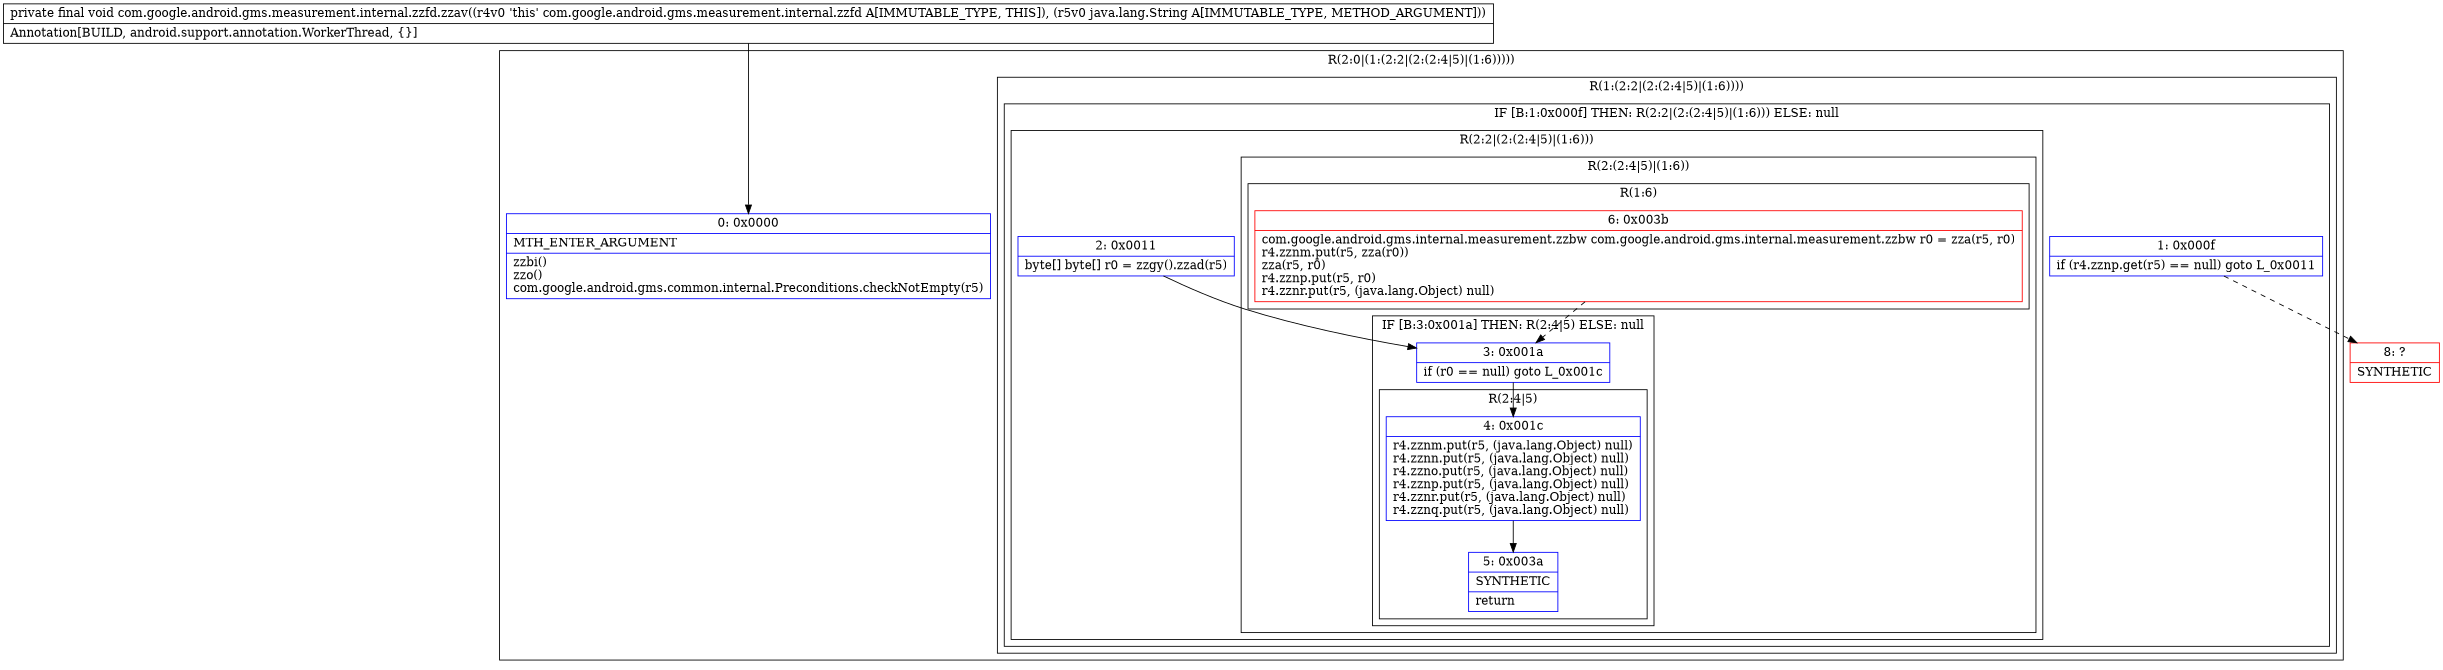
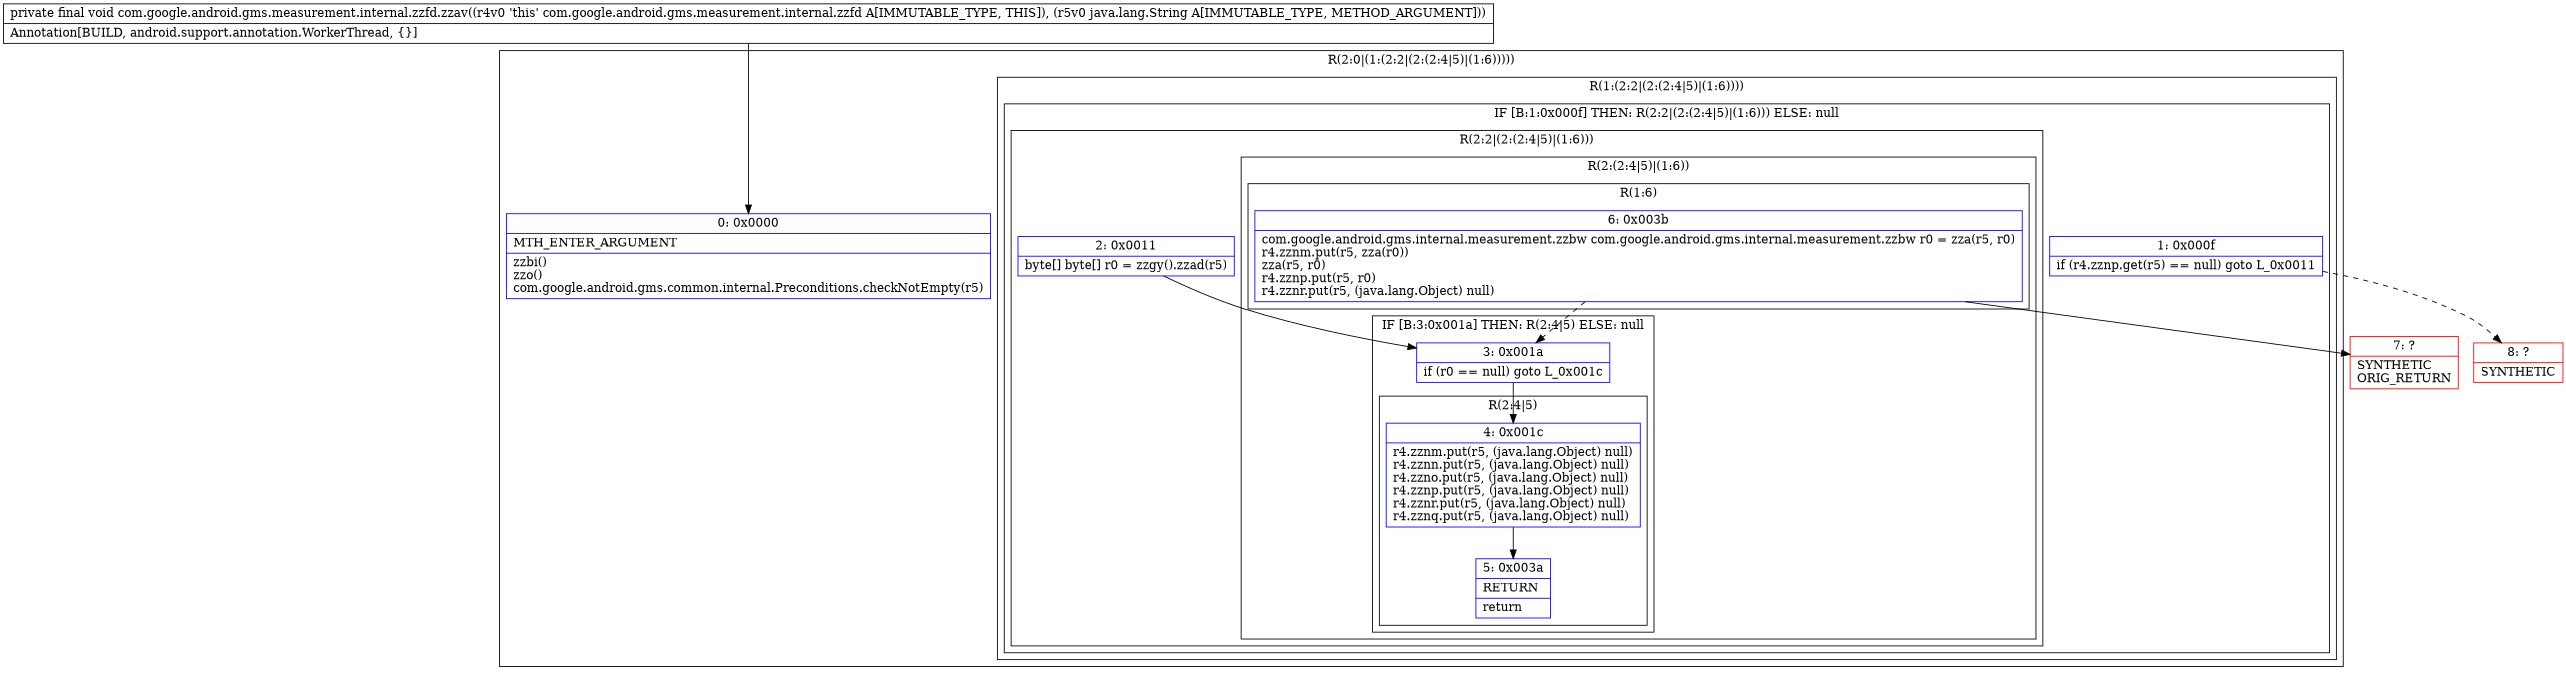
(1639, 256) -> (1639, 256)
none -> (2404, 363)
(1513, 582) -> (1511, 588)
